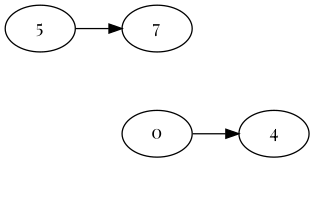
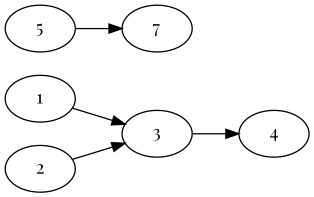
none -> (40, 99)
(157, 134) -> (157, 134)
none -> (40, 169)
